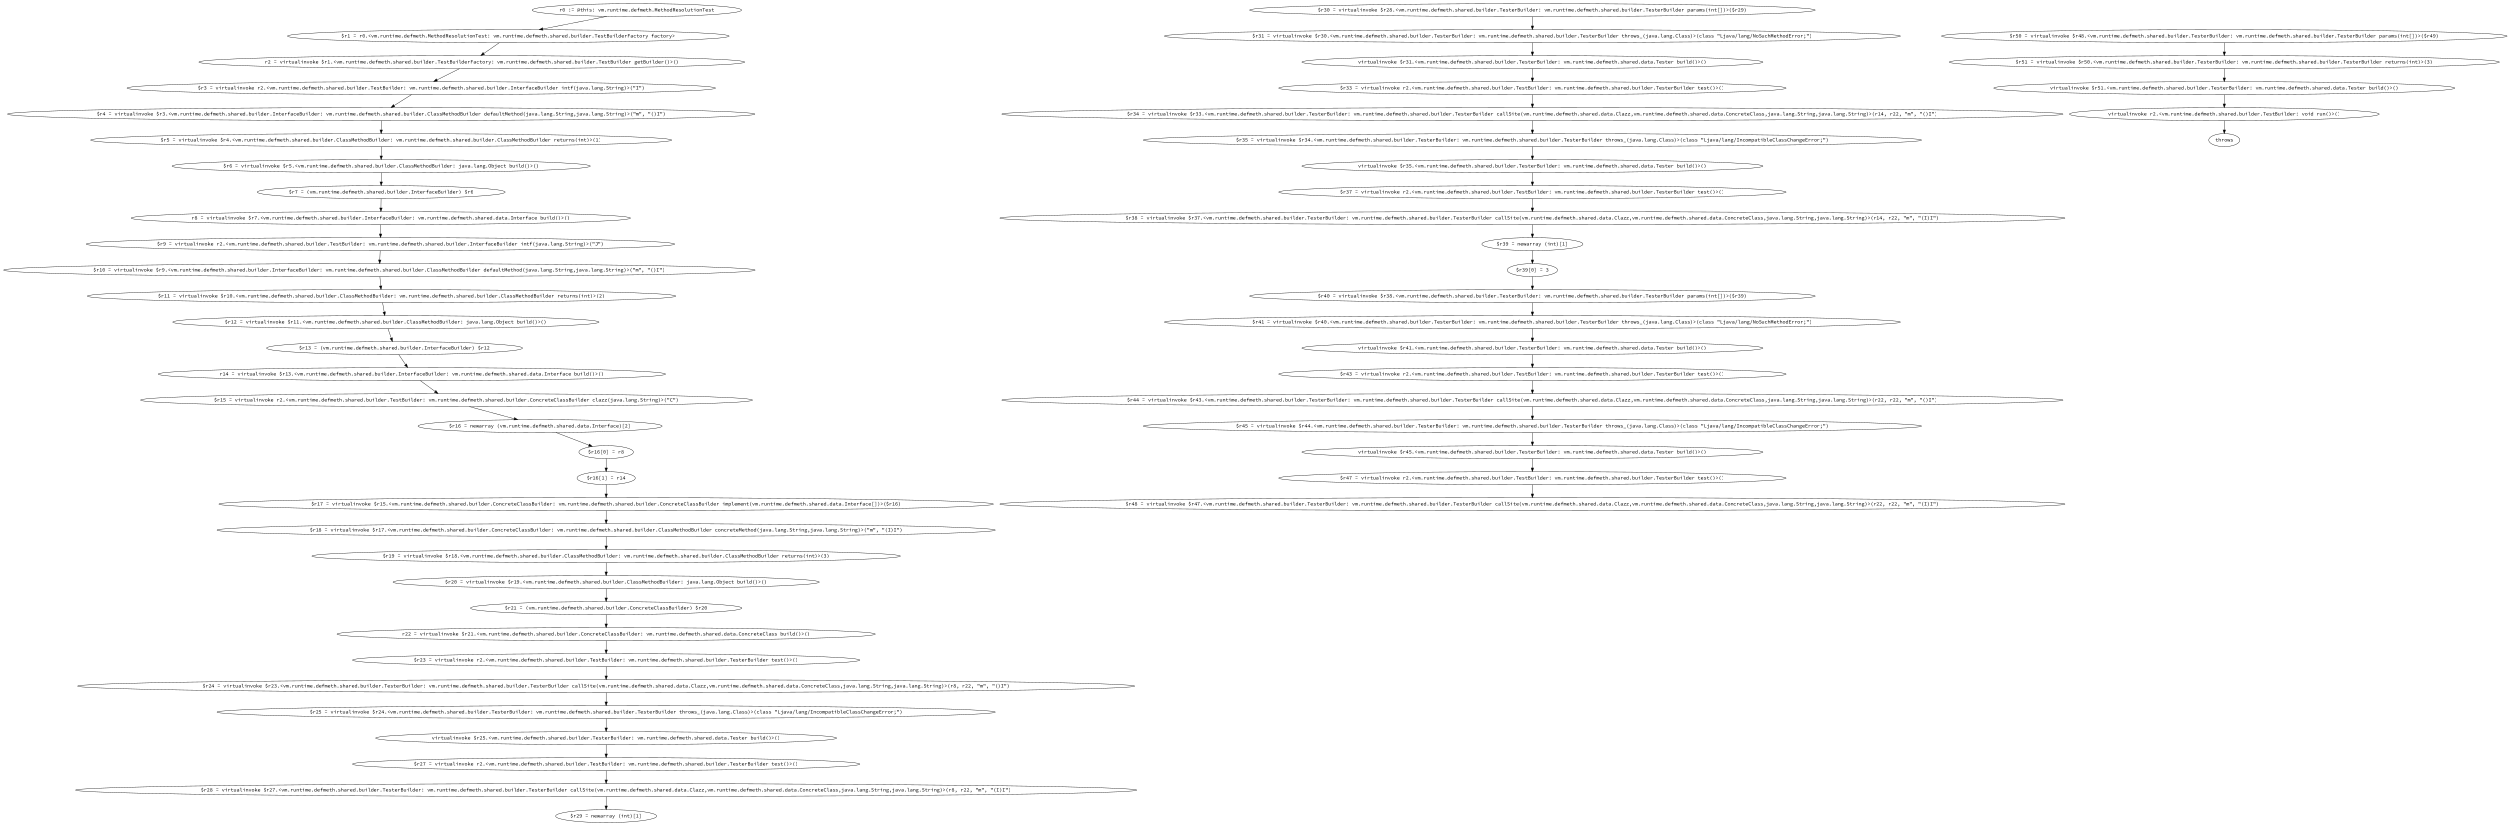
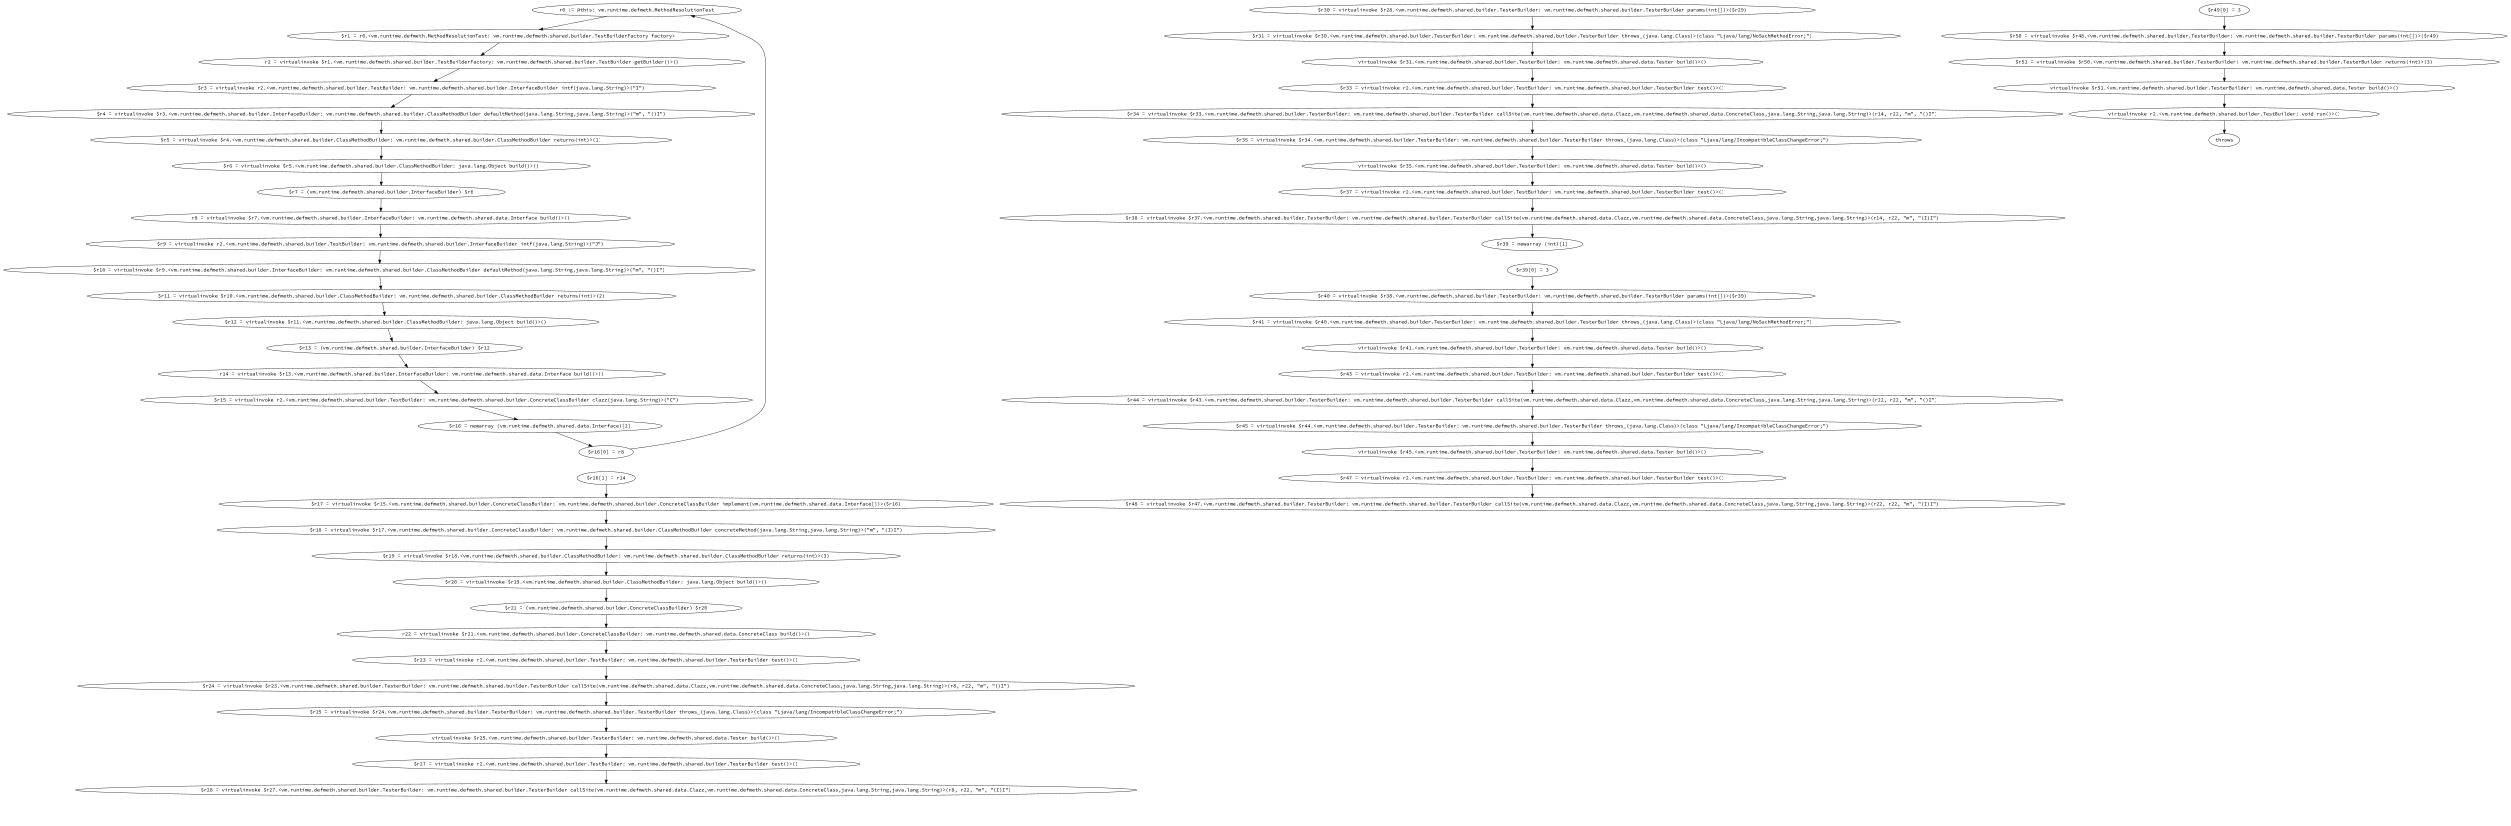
none -> (2224, 10)
(1532, 255) -> none
(606, 463) -> (765, 261)
(606, 816) -> none
